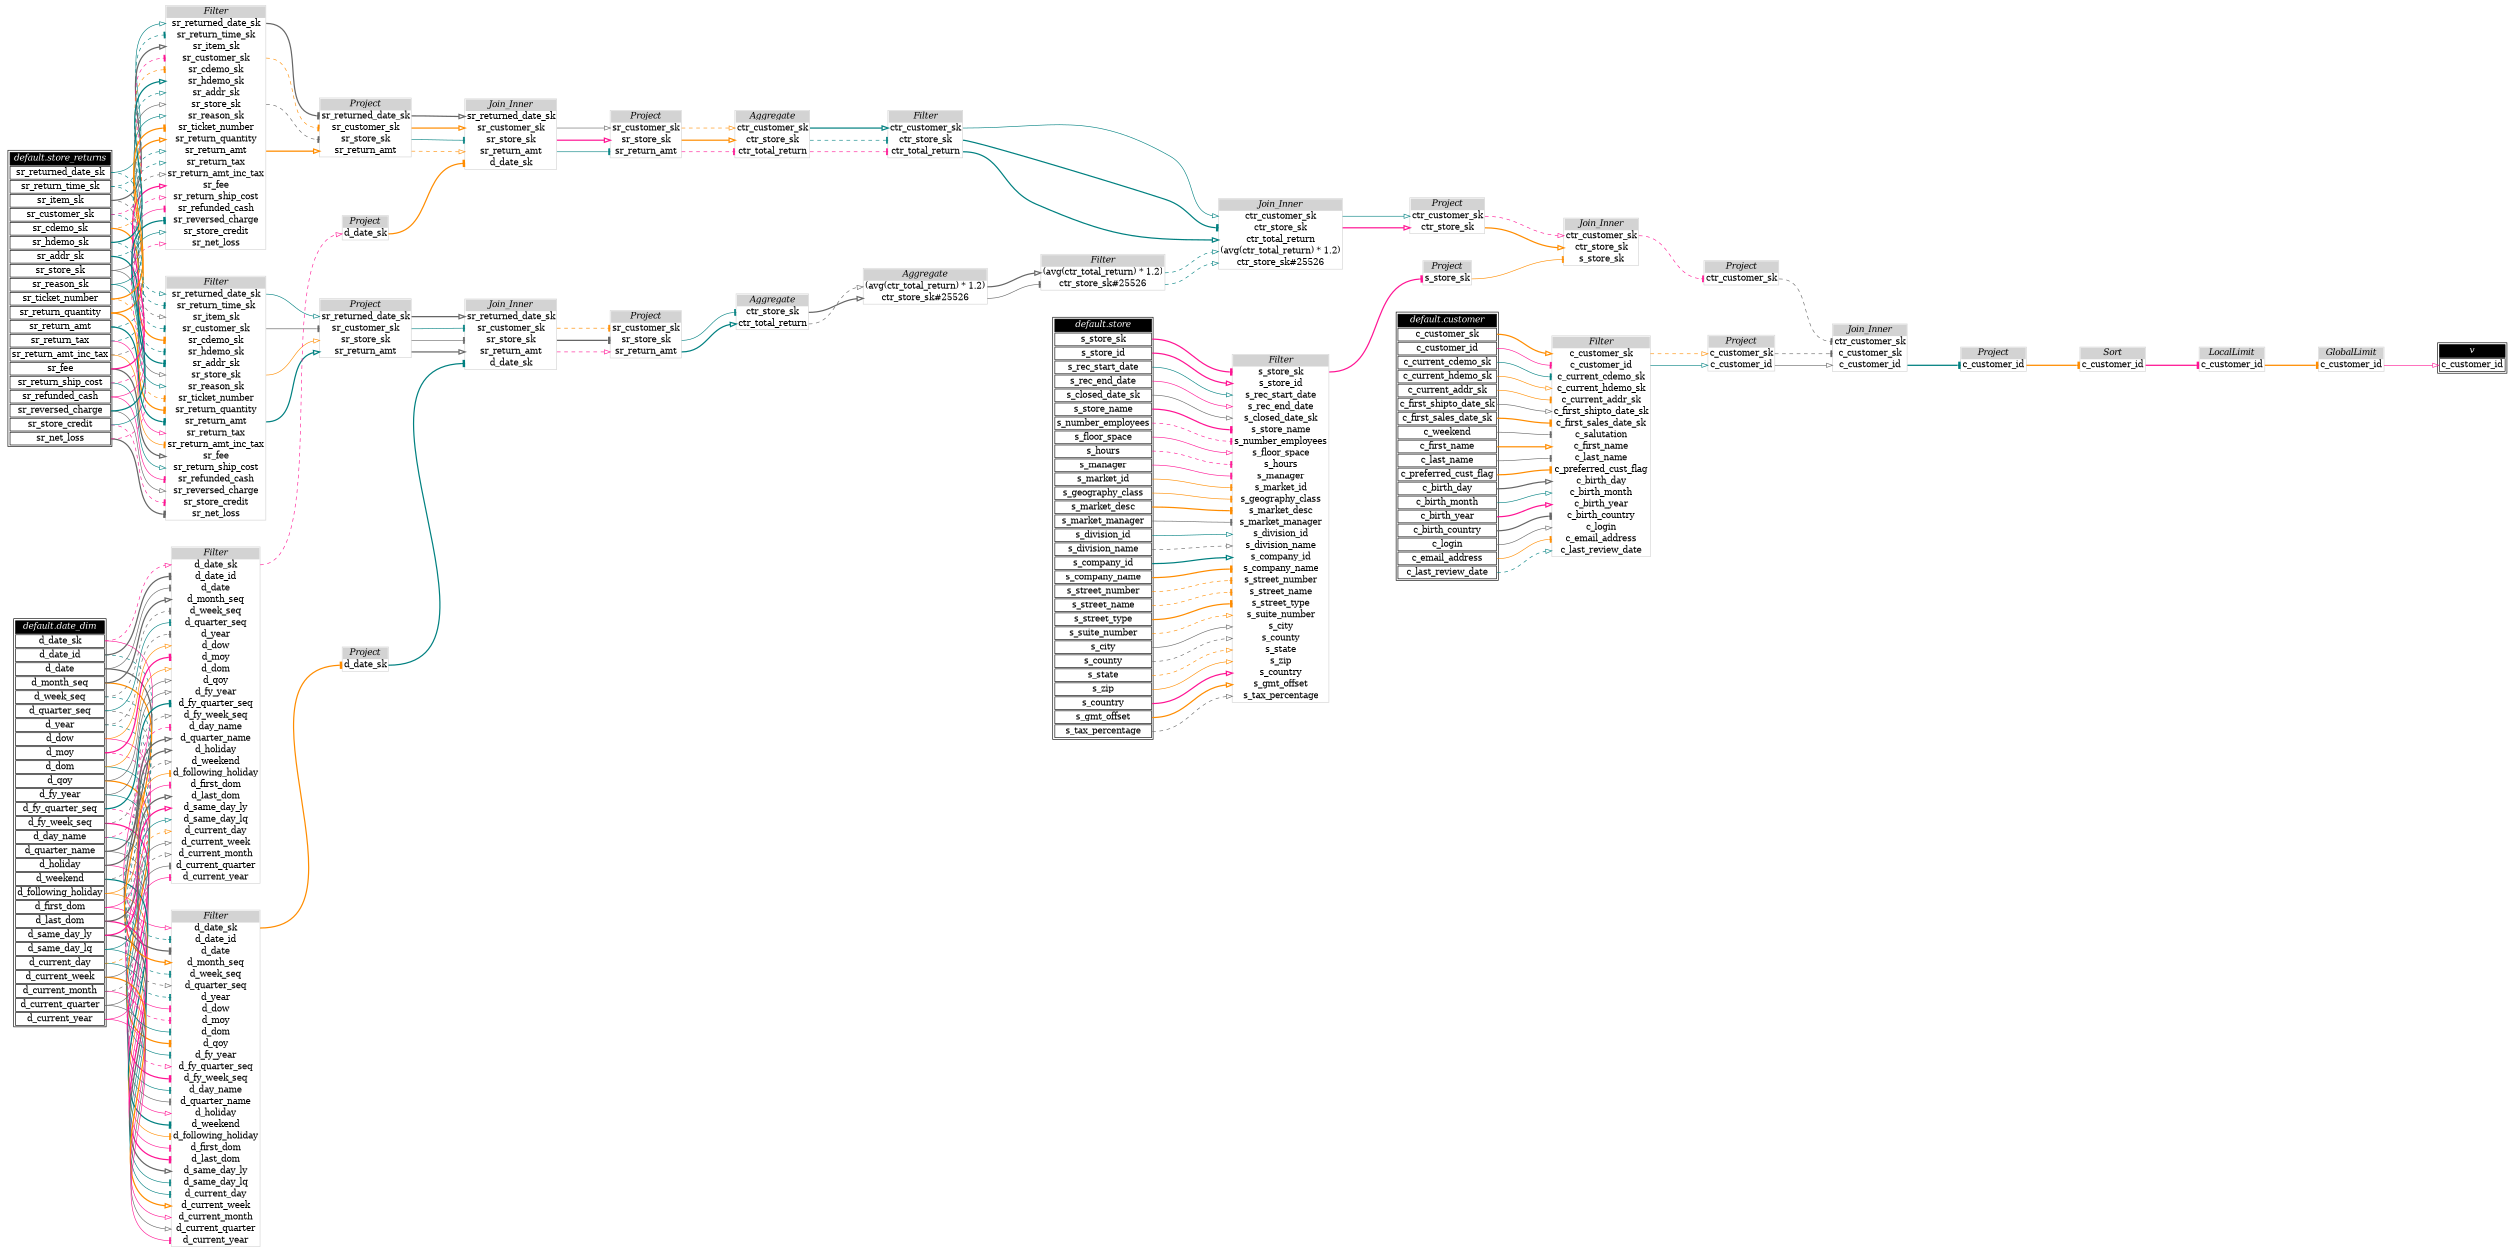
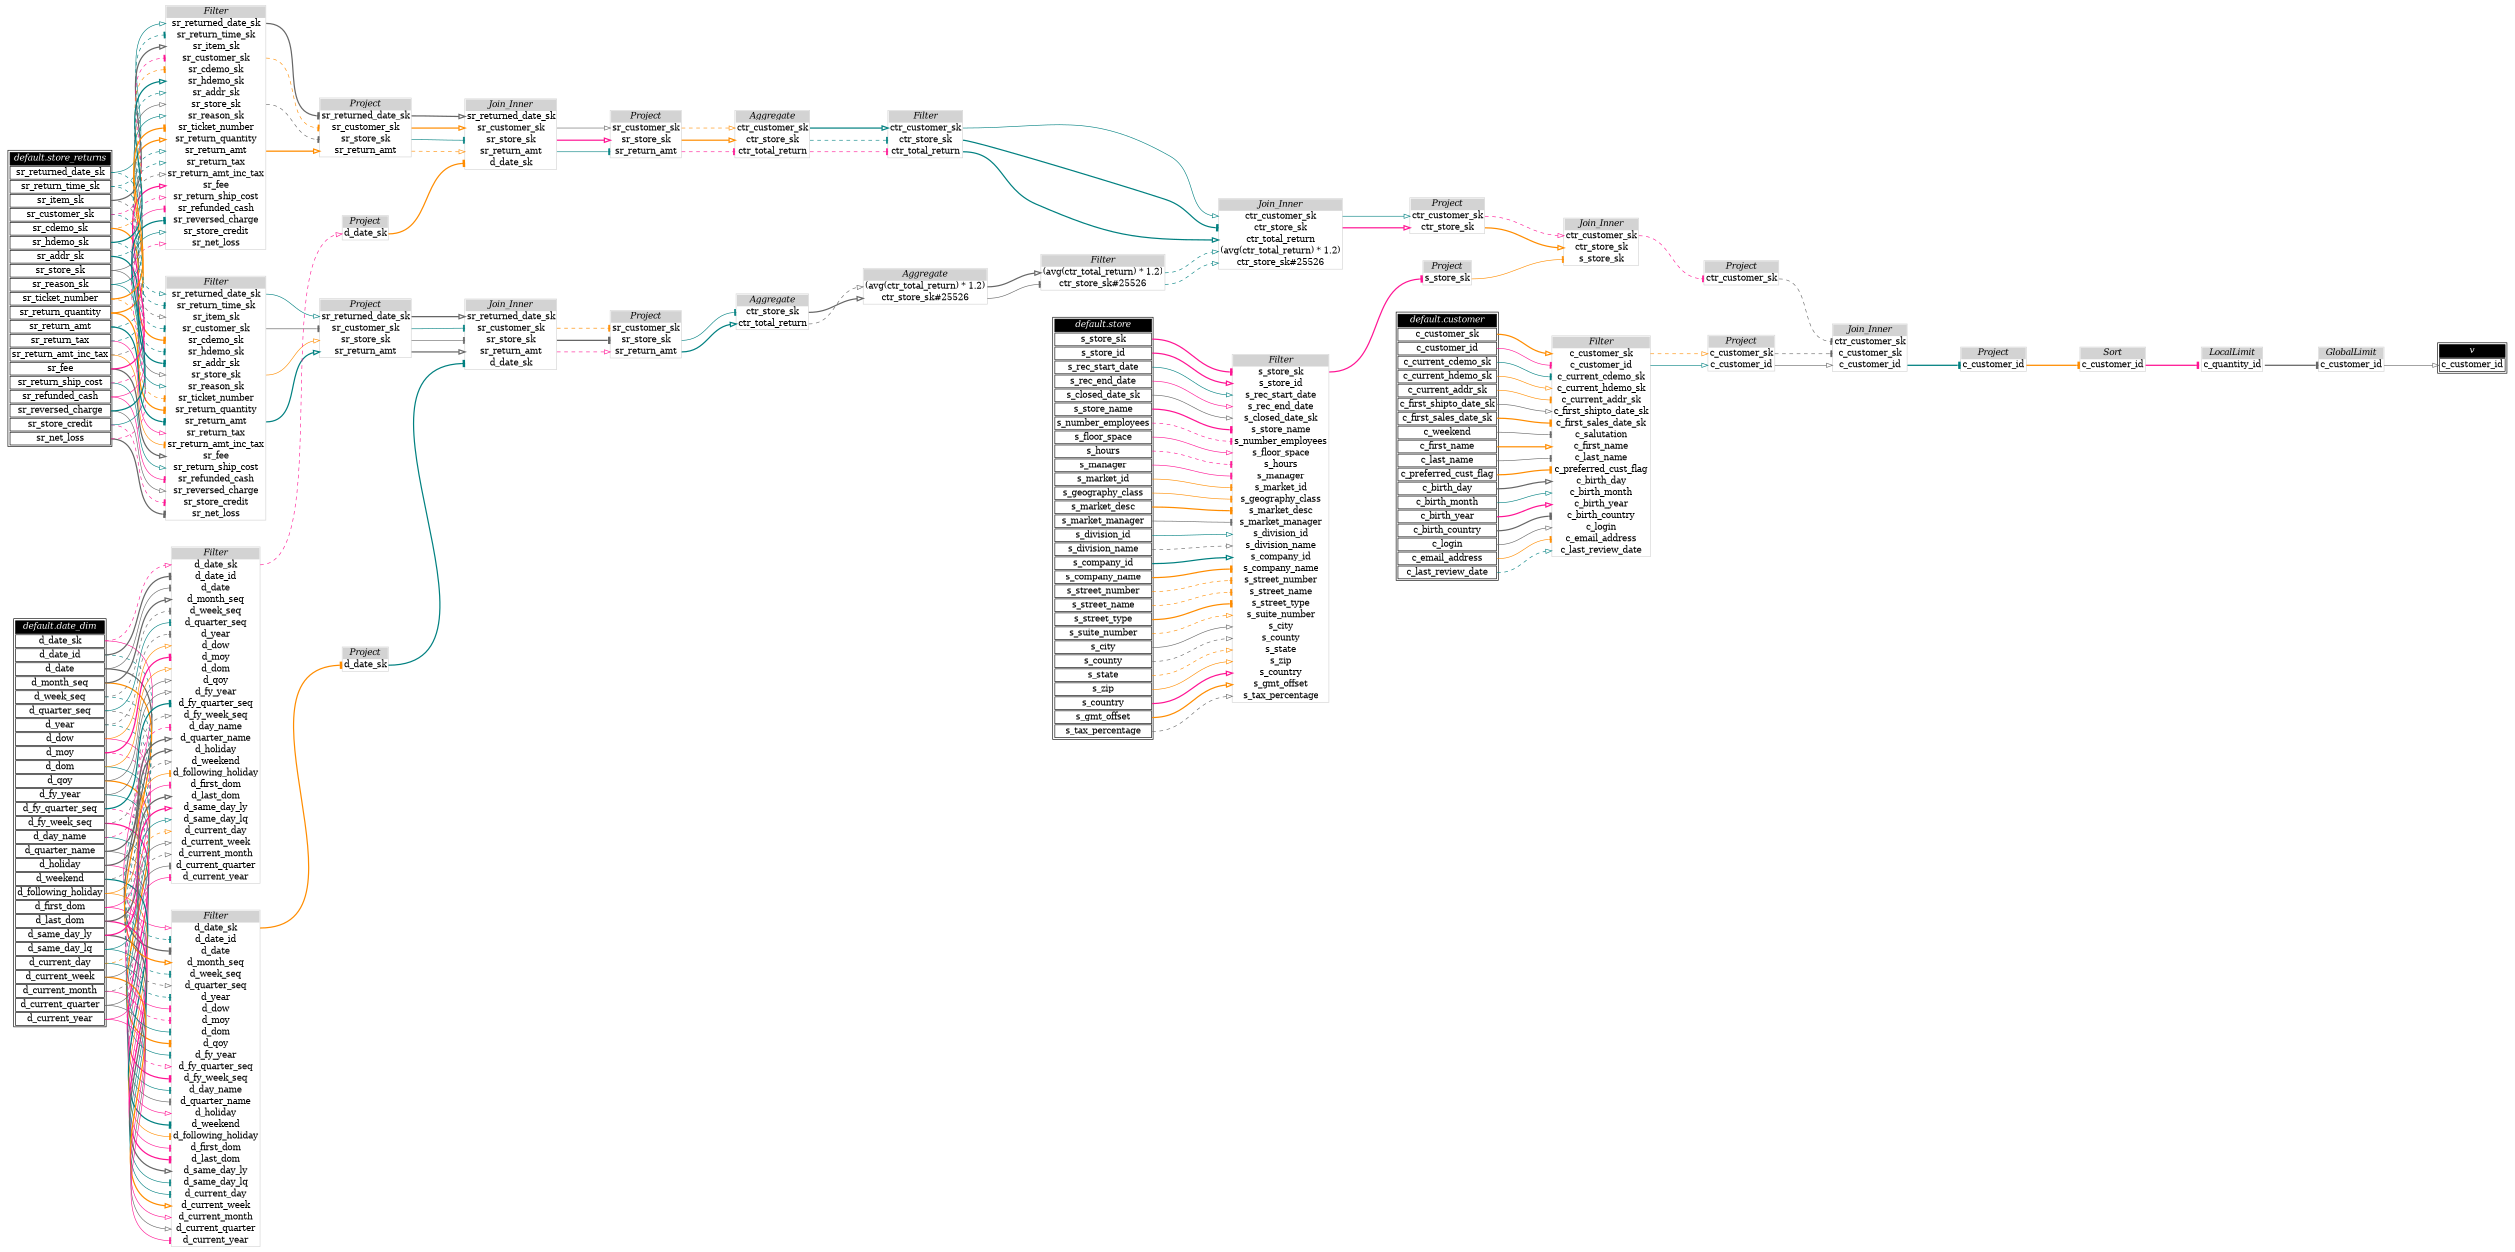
(2232, 365) -> (2232, 365)
(2290, 365) -> (2290, 365)
(2408, 365) -> (2408, 365)
